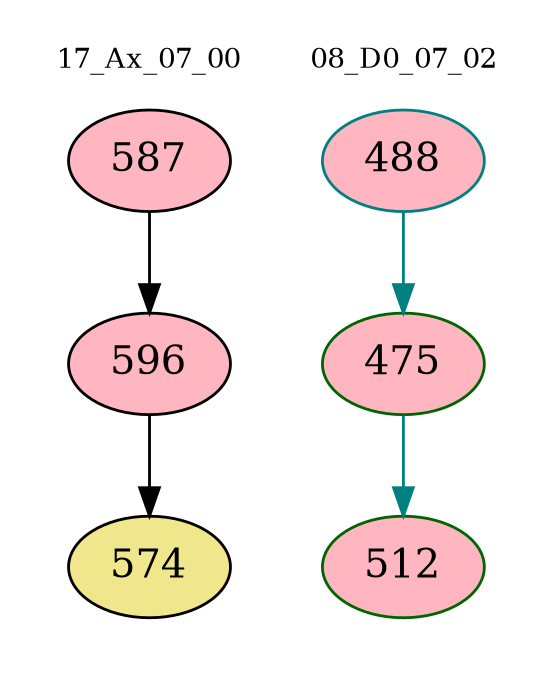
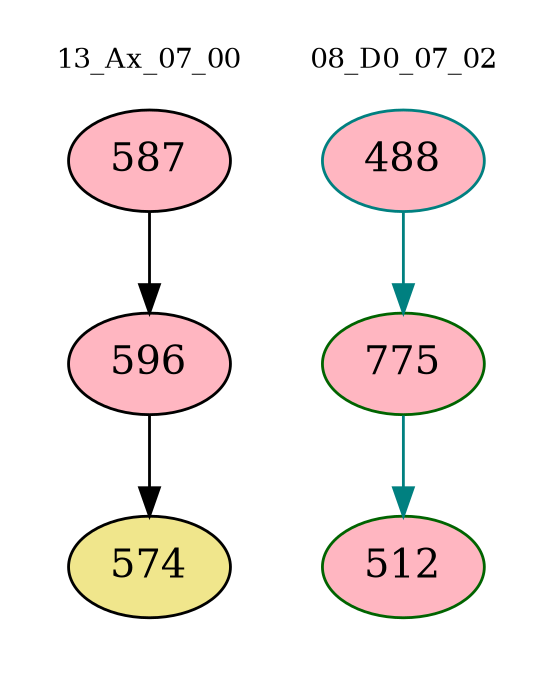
(150, 61) -> (150, 61)
(403, 364) -> (403, 364)
